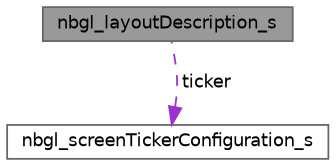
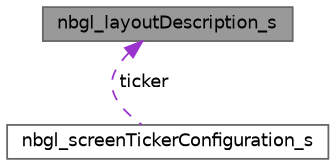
(177, 74) -> (113, 92)
